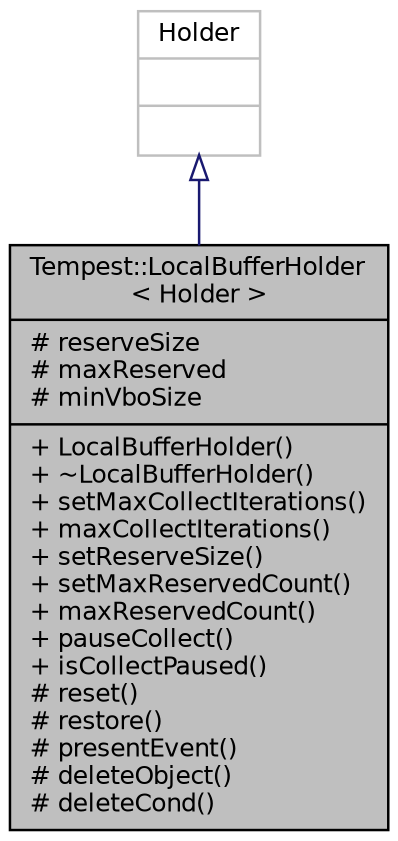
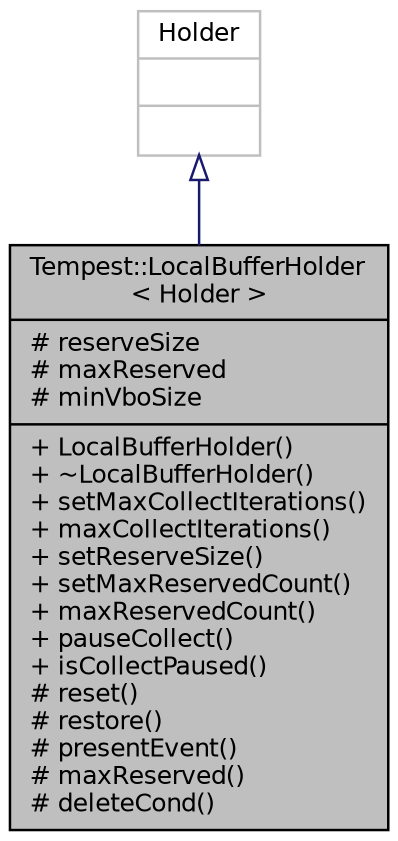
(132, 777) -> (138, 777)
